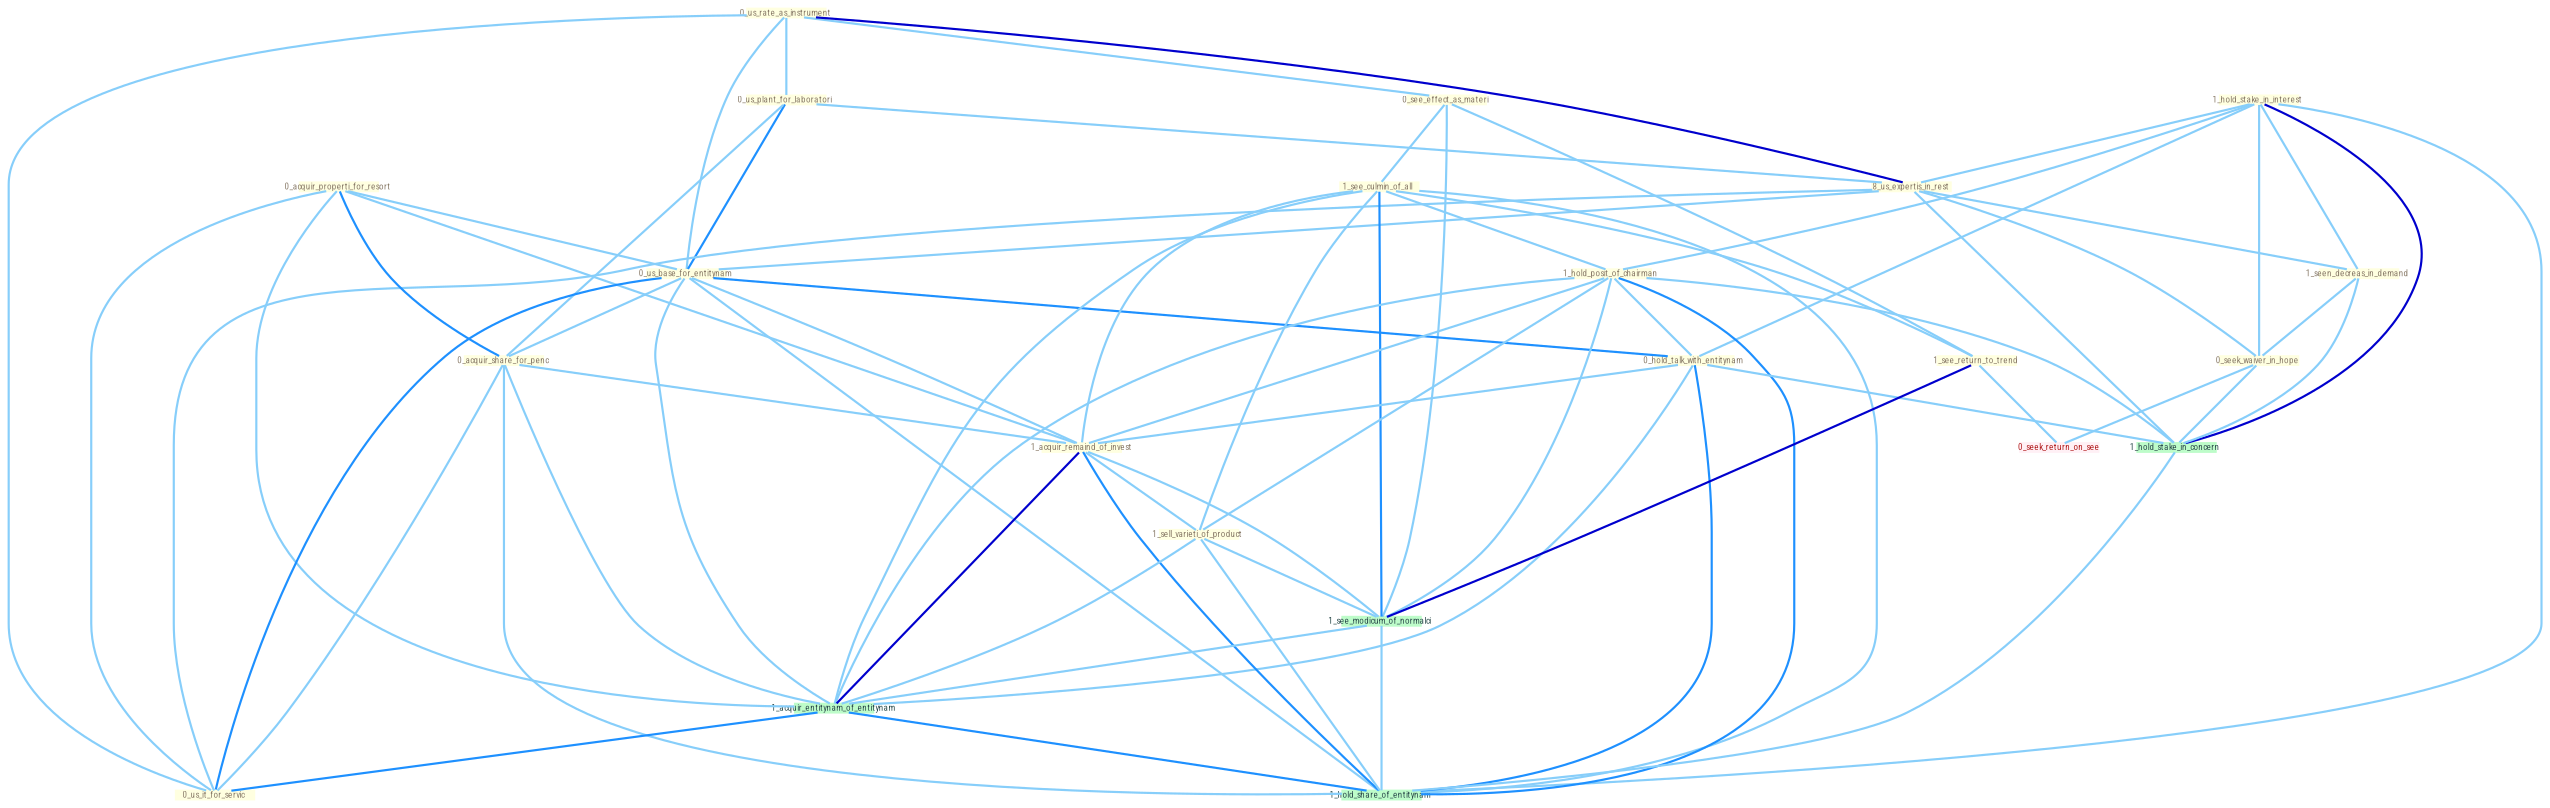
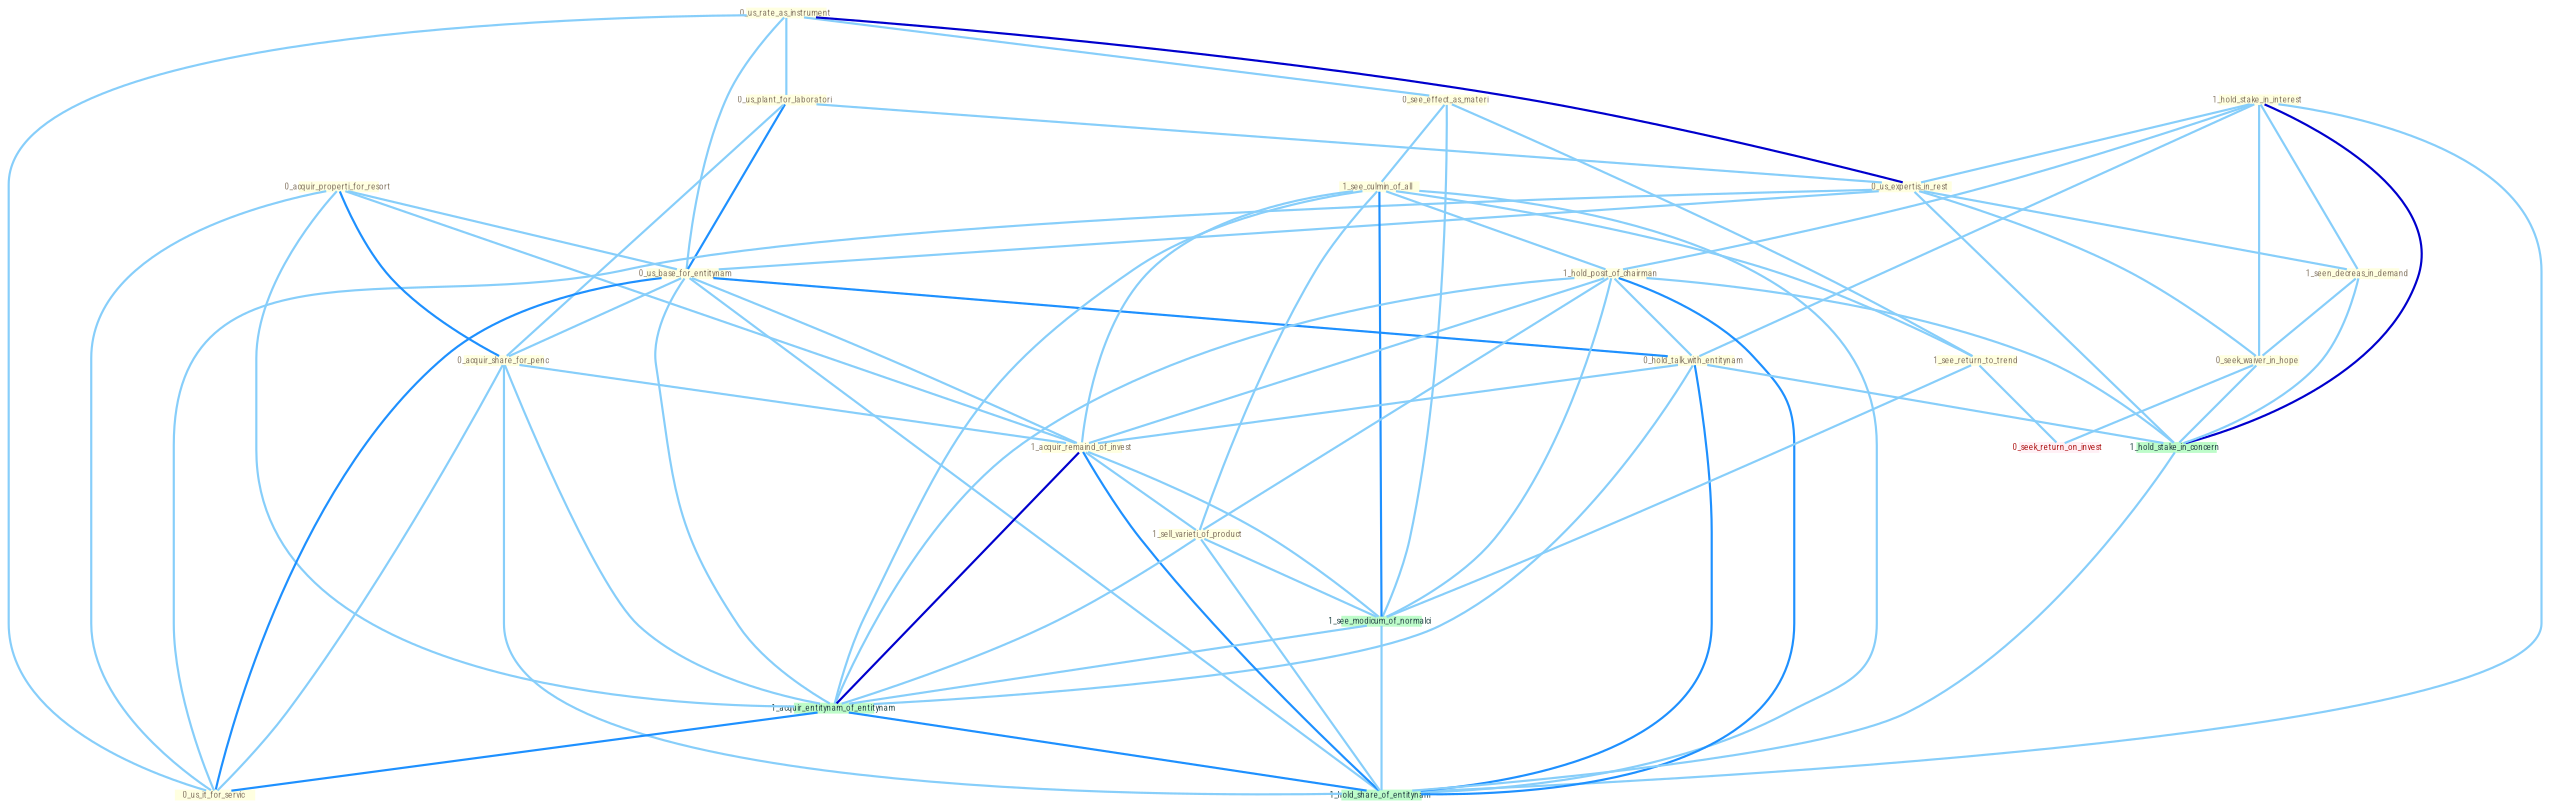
(1912, 187) -> (1912, 187)
(2059, 447) -> (2059, 447)
(1680, 494) -> (1680, 494)
